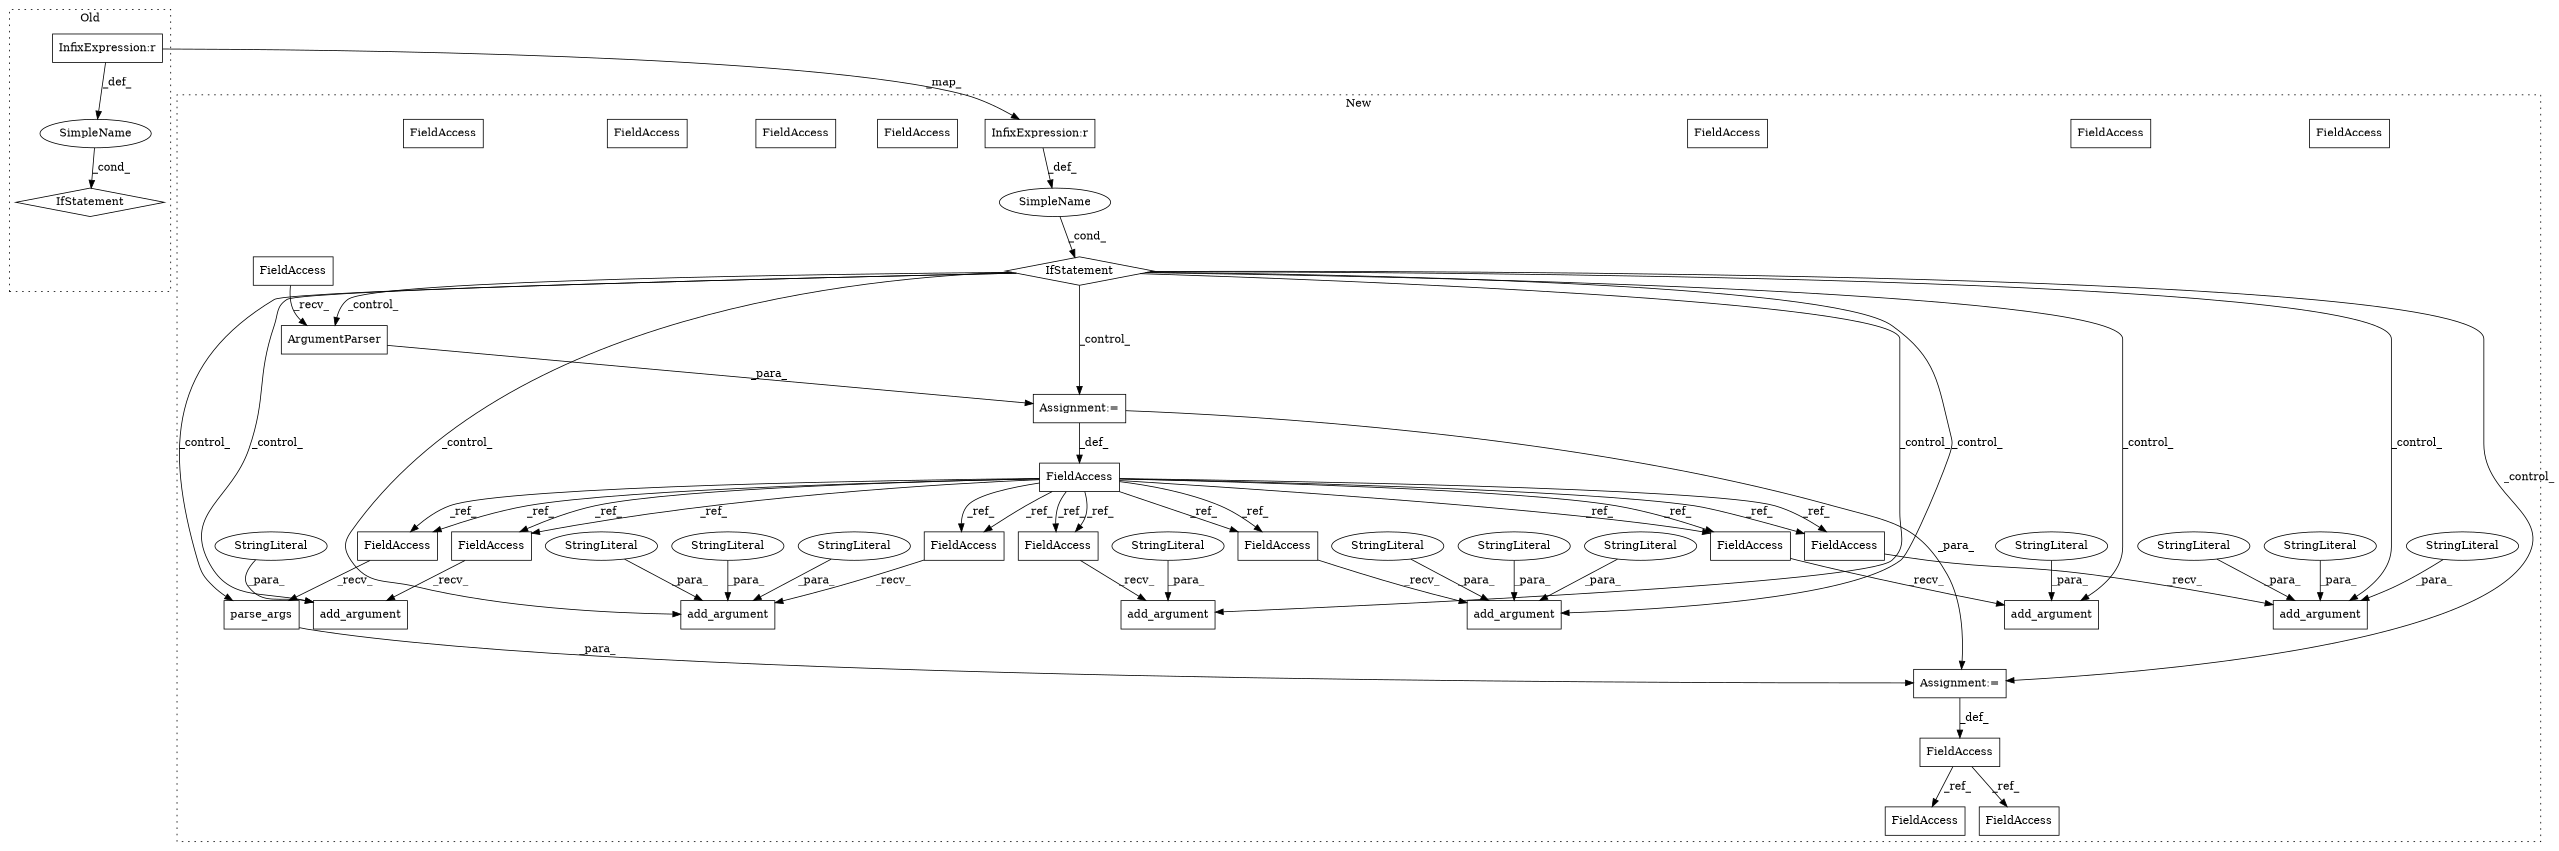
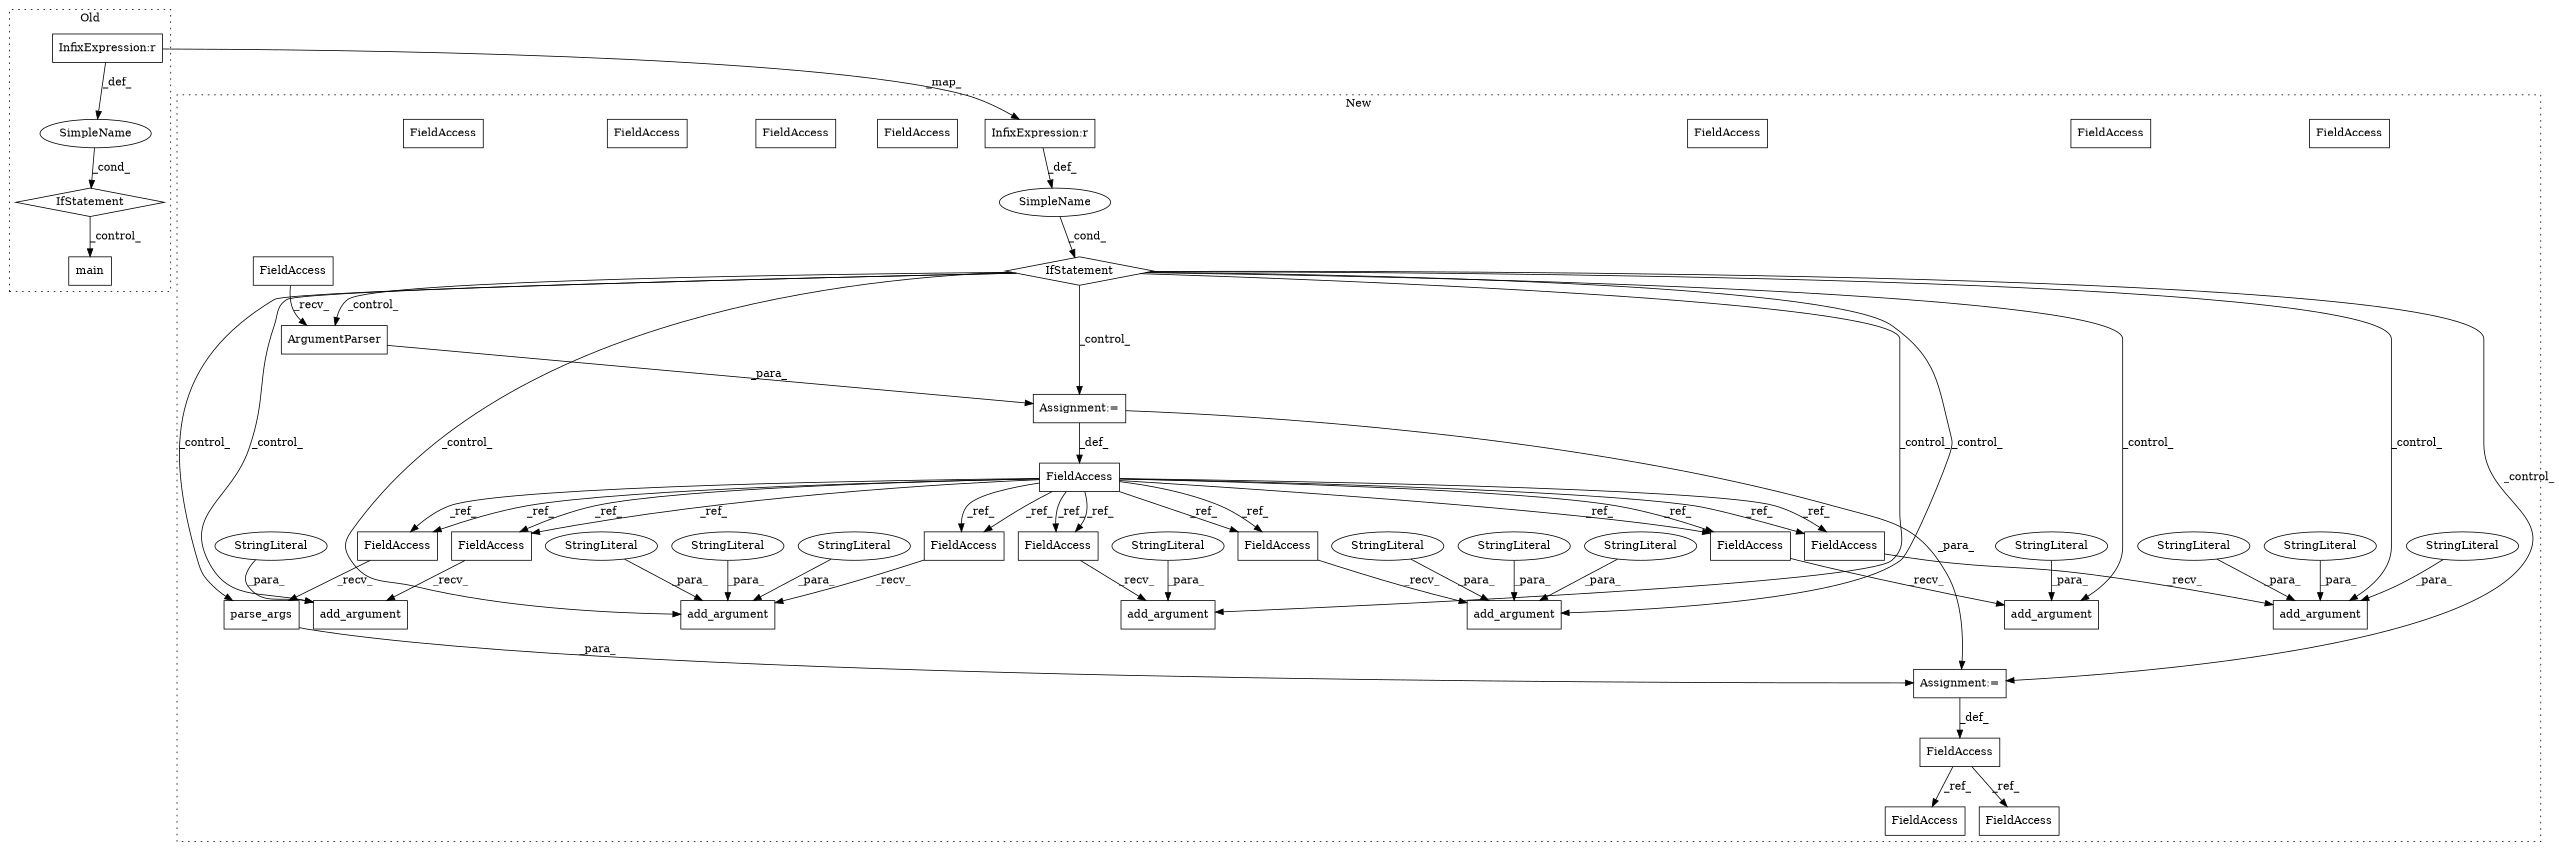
none -> (90, 271)
